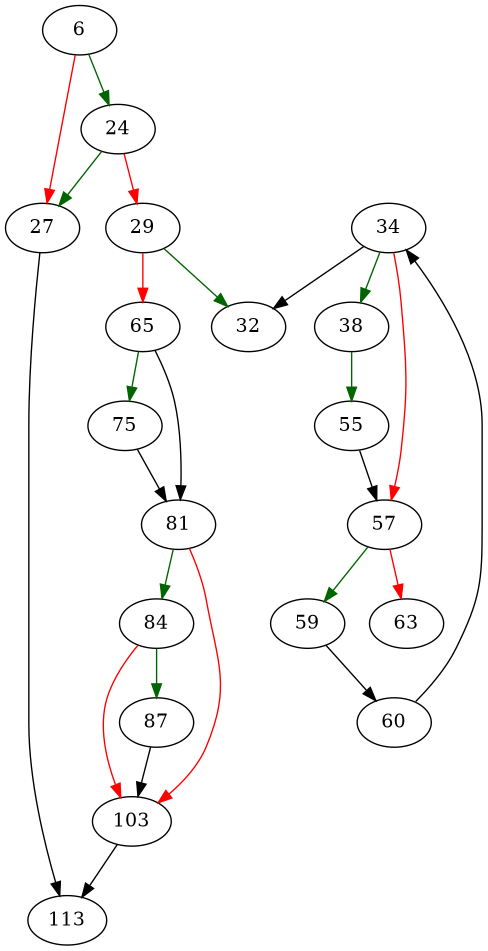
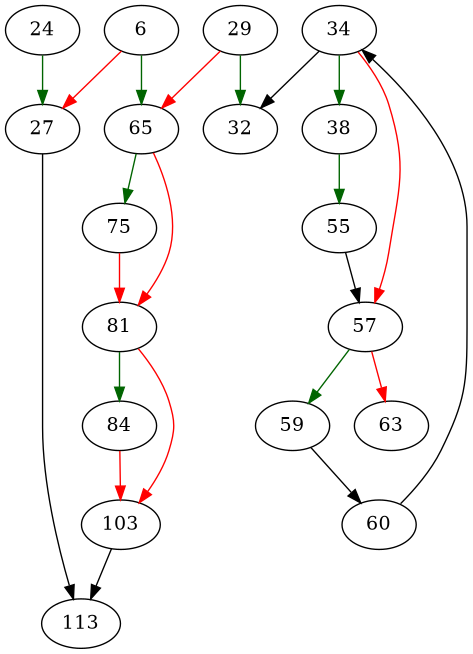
(96, 73) -> (141, 73)
(129, 172) -> none
(177, 416) -> (173, 225)
(148, 469) -> (120, 271)
(157, 723) -> none
